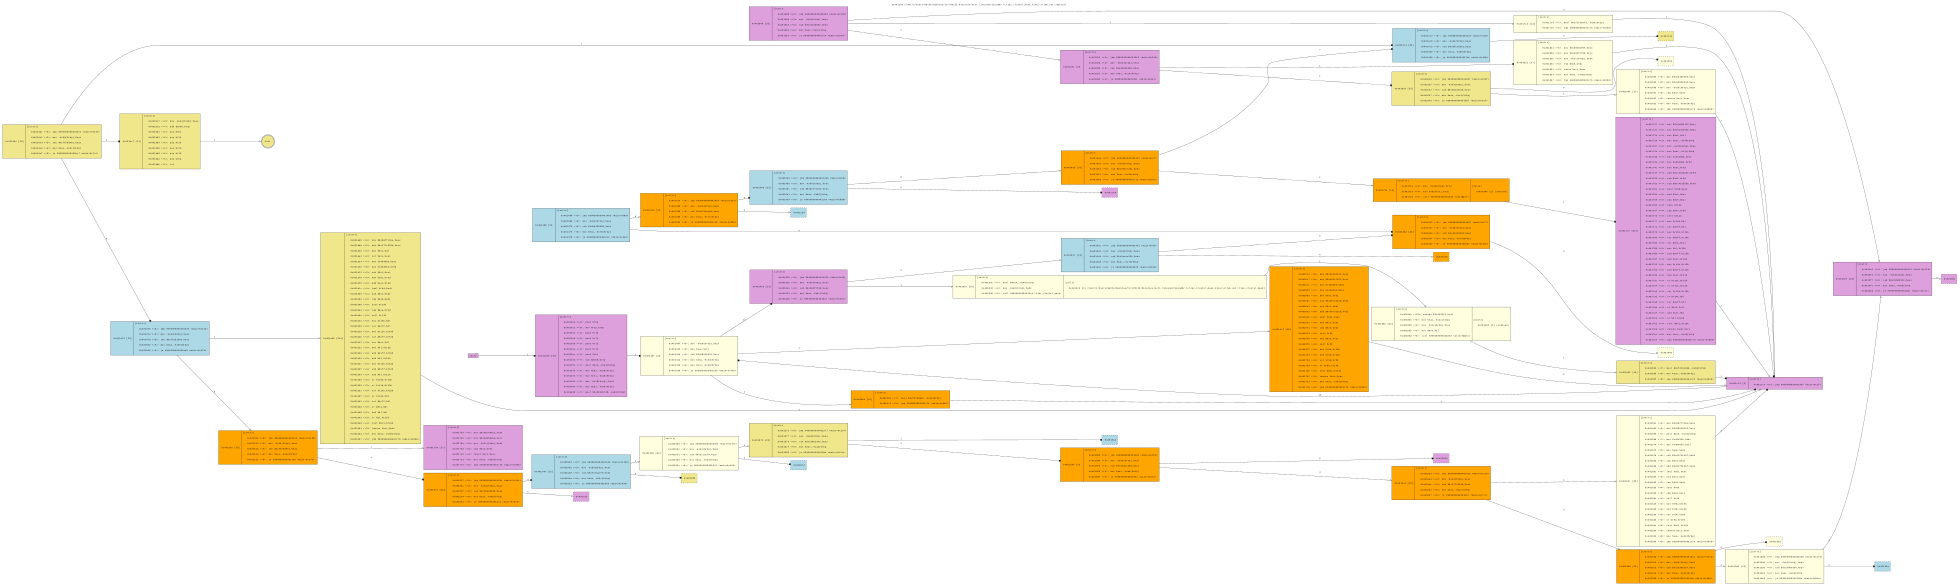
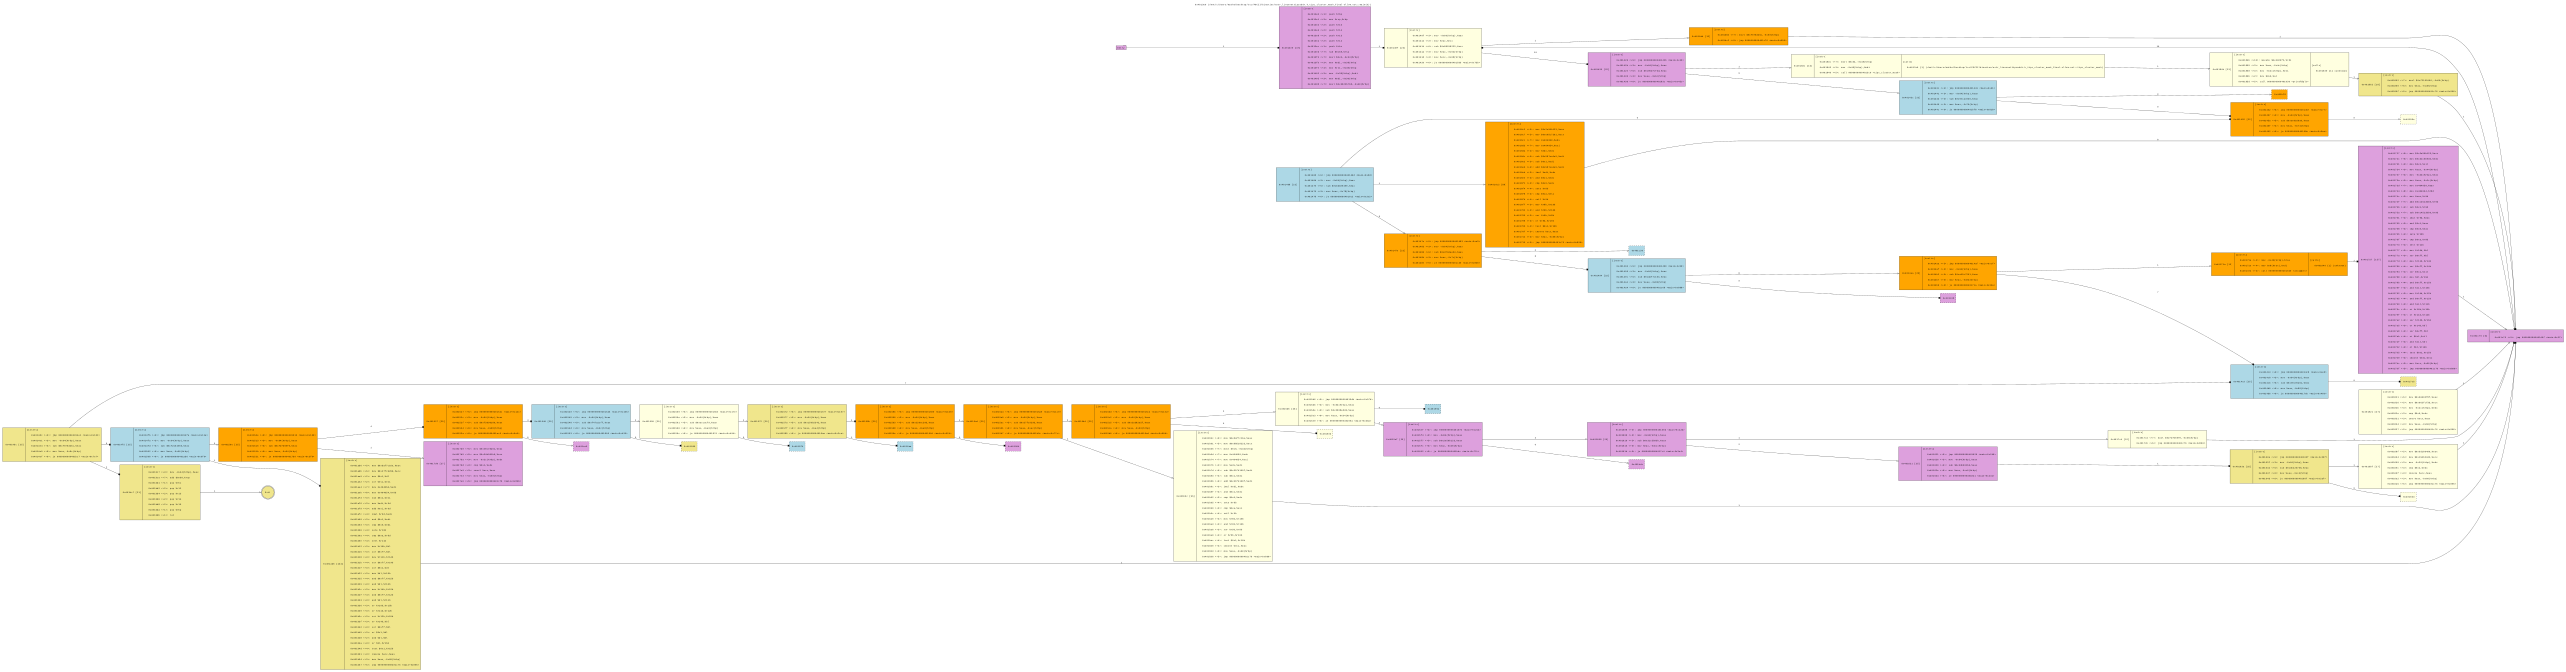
(1451, 11) -> (1534, 439)
(1336, 67) -> none
(264, 338) -> (266, 468)
(1003, 343) -> (1429, 185)
